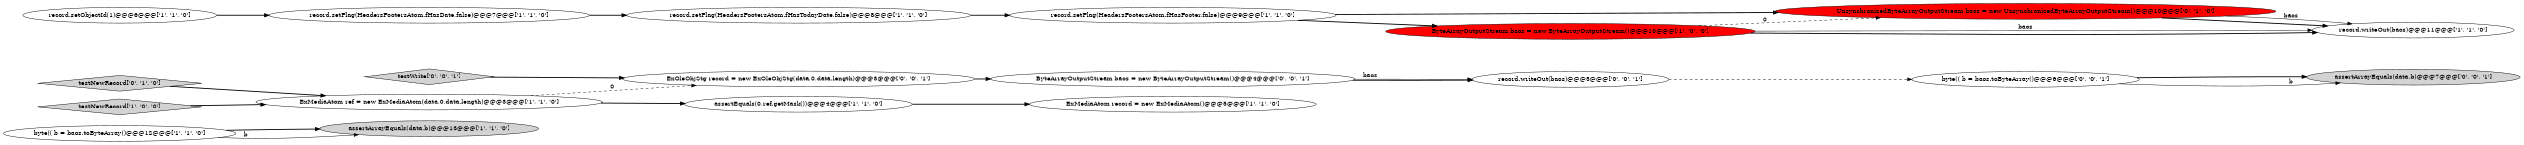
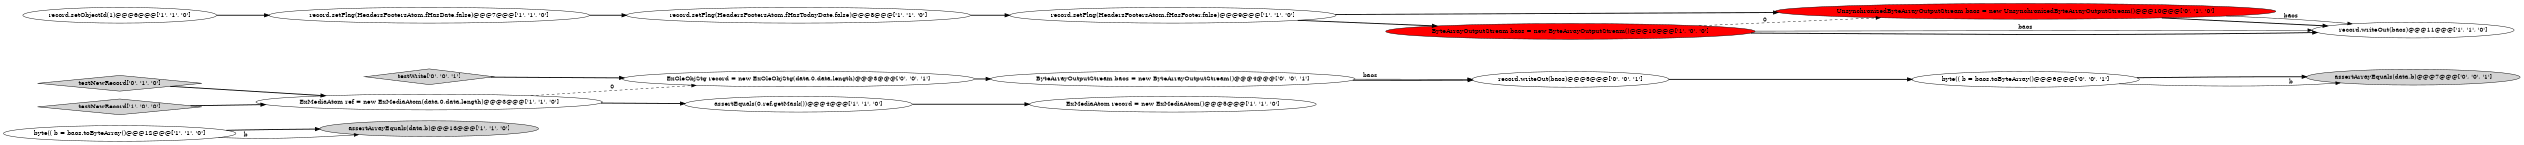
(1788, 79) -> (1788, 79)
